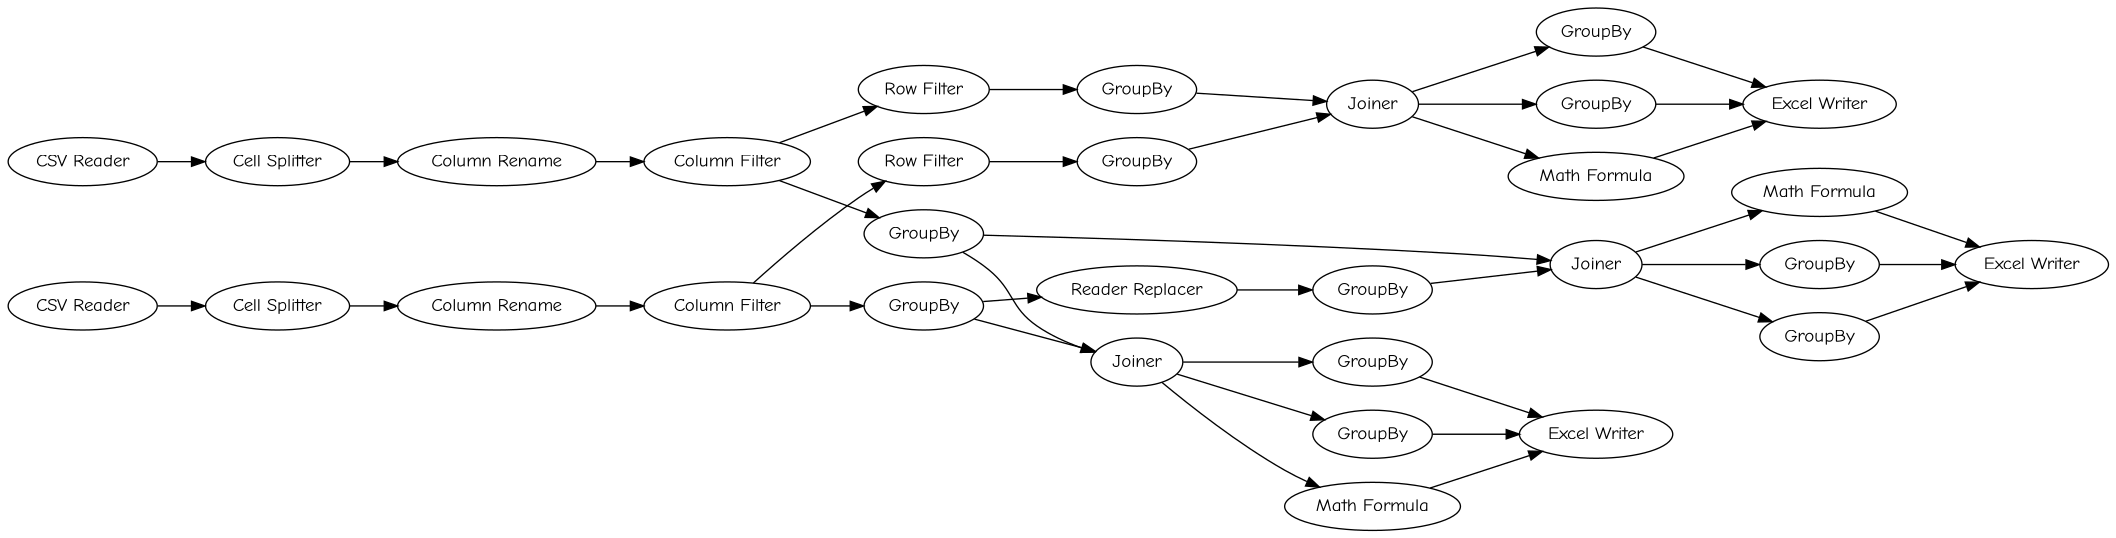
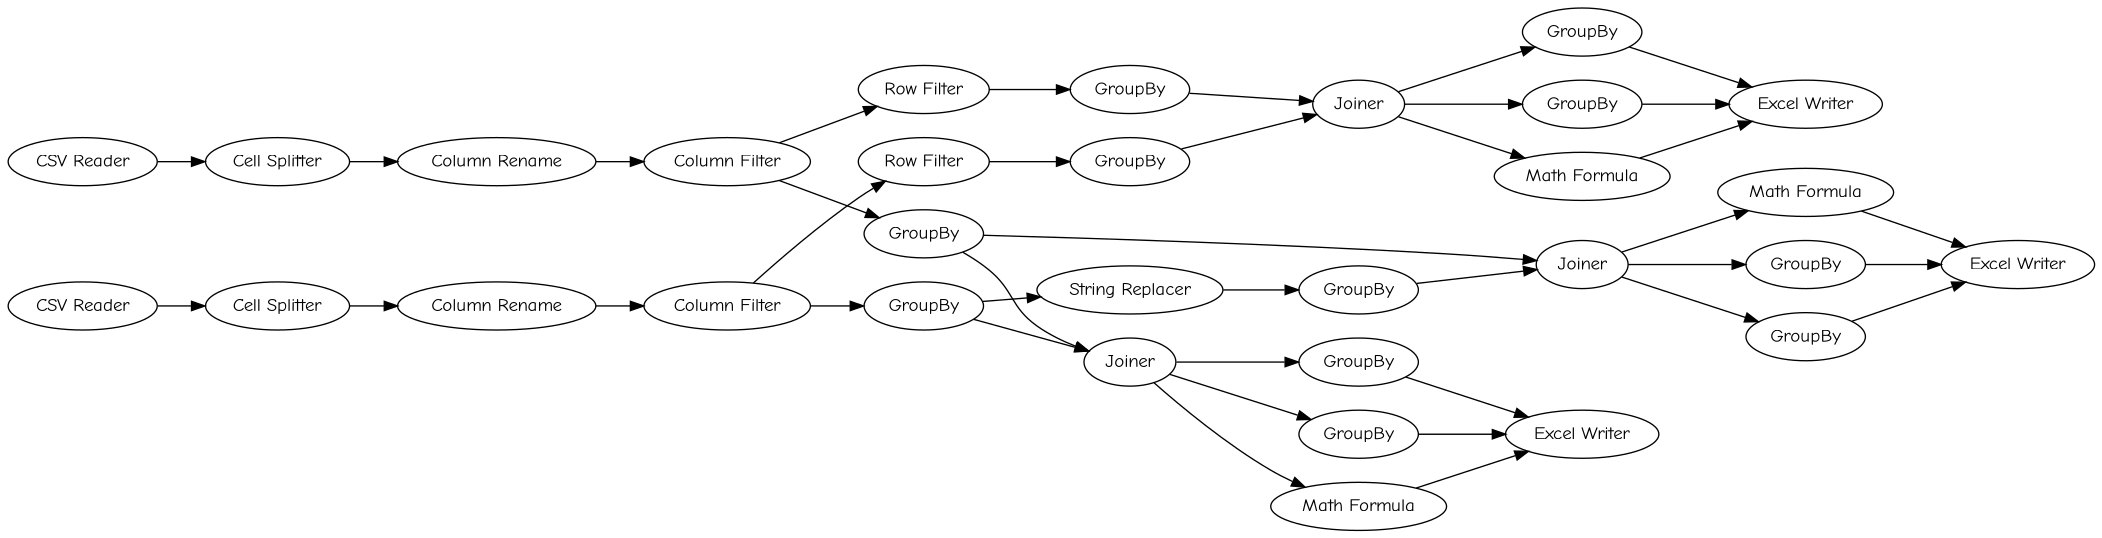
(1137, 290) -> (1130, 290)
